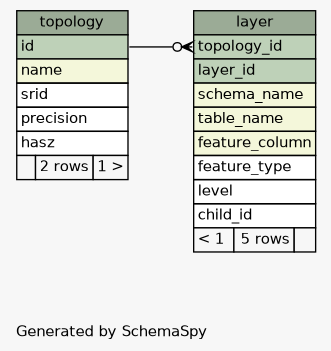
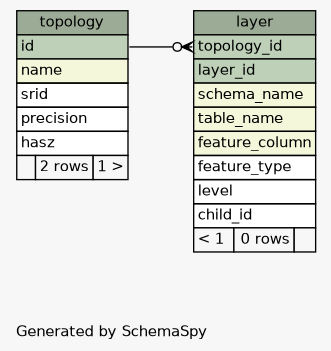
(265, 239) -> (265, 239)
